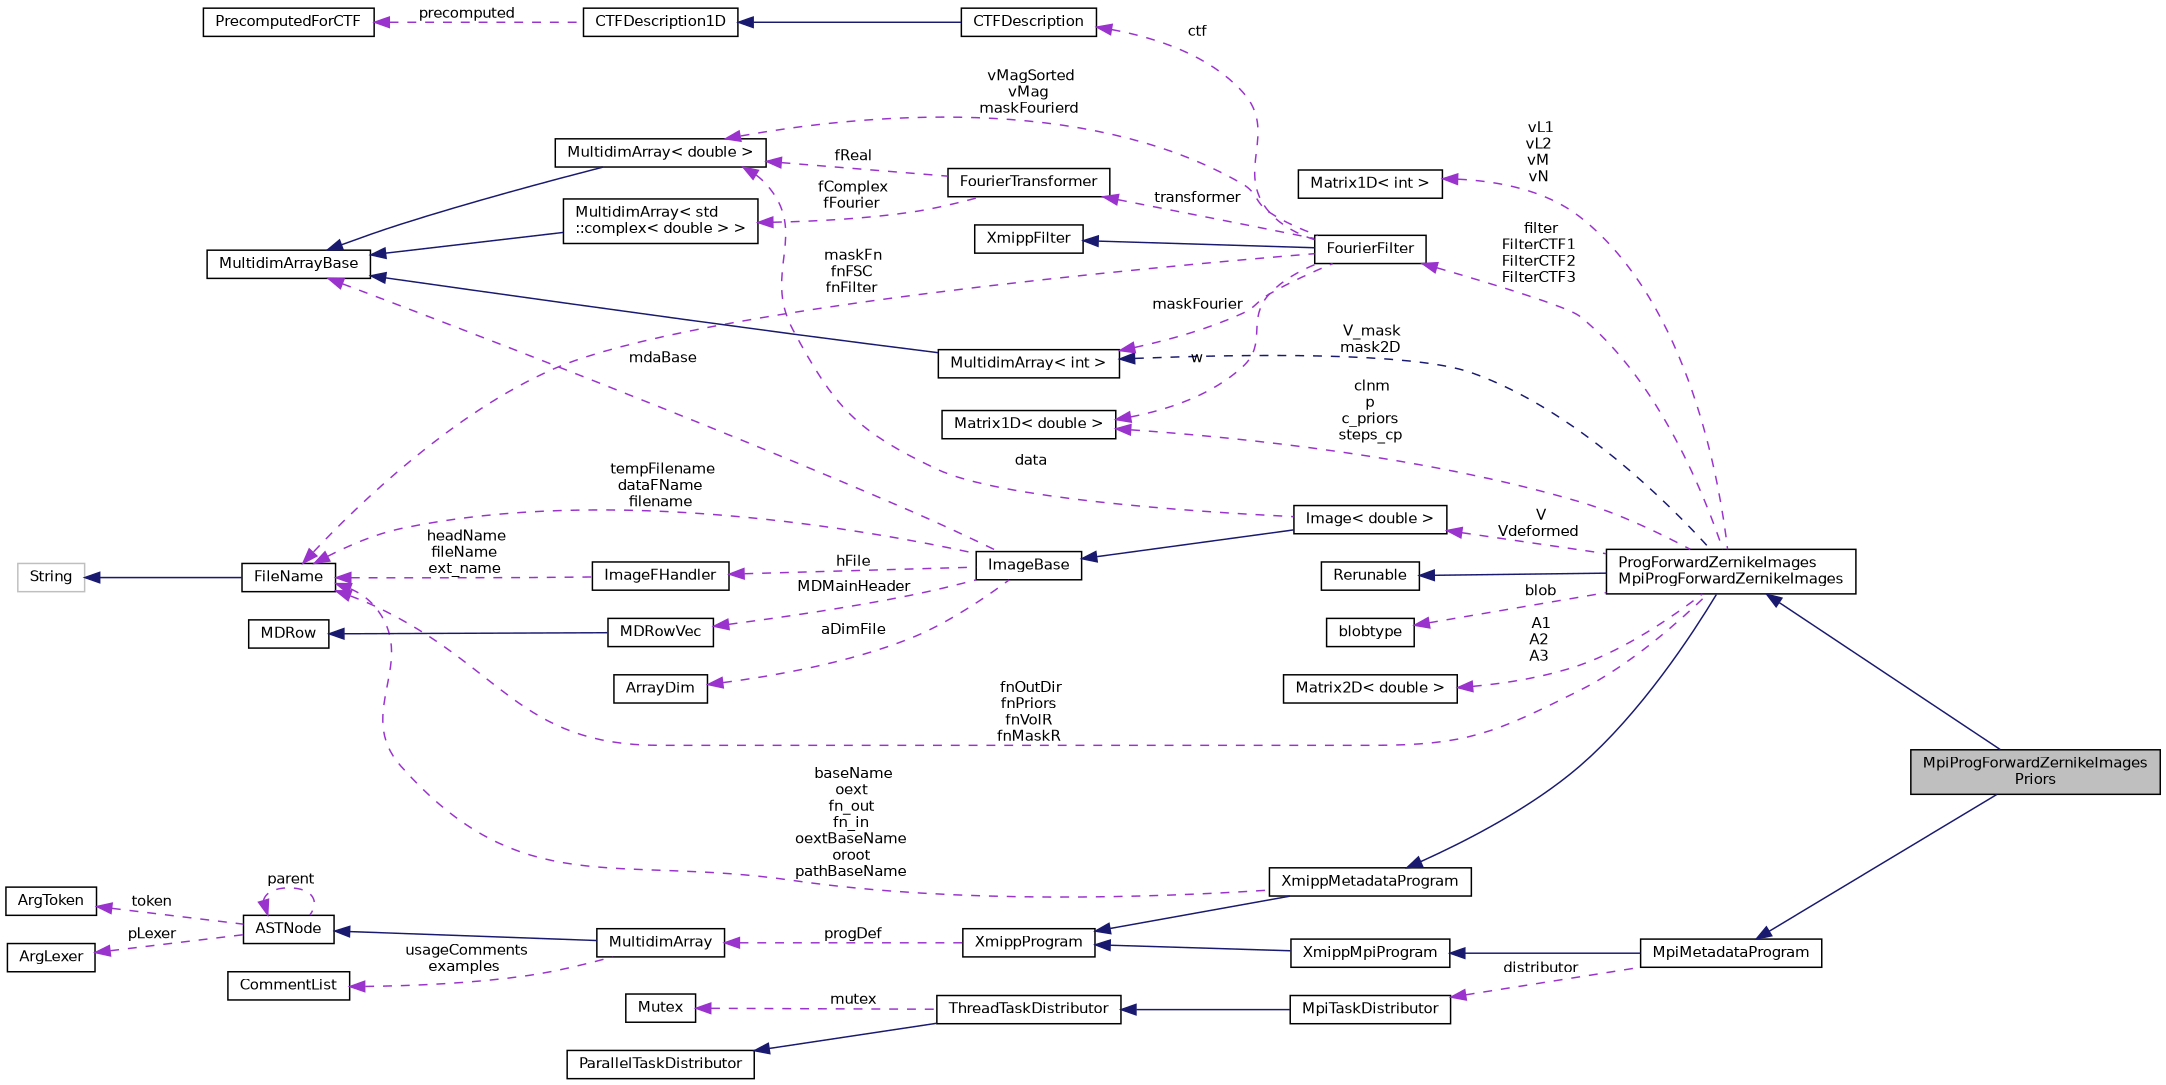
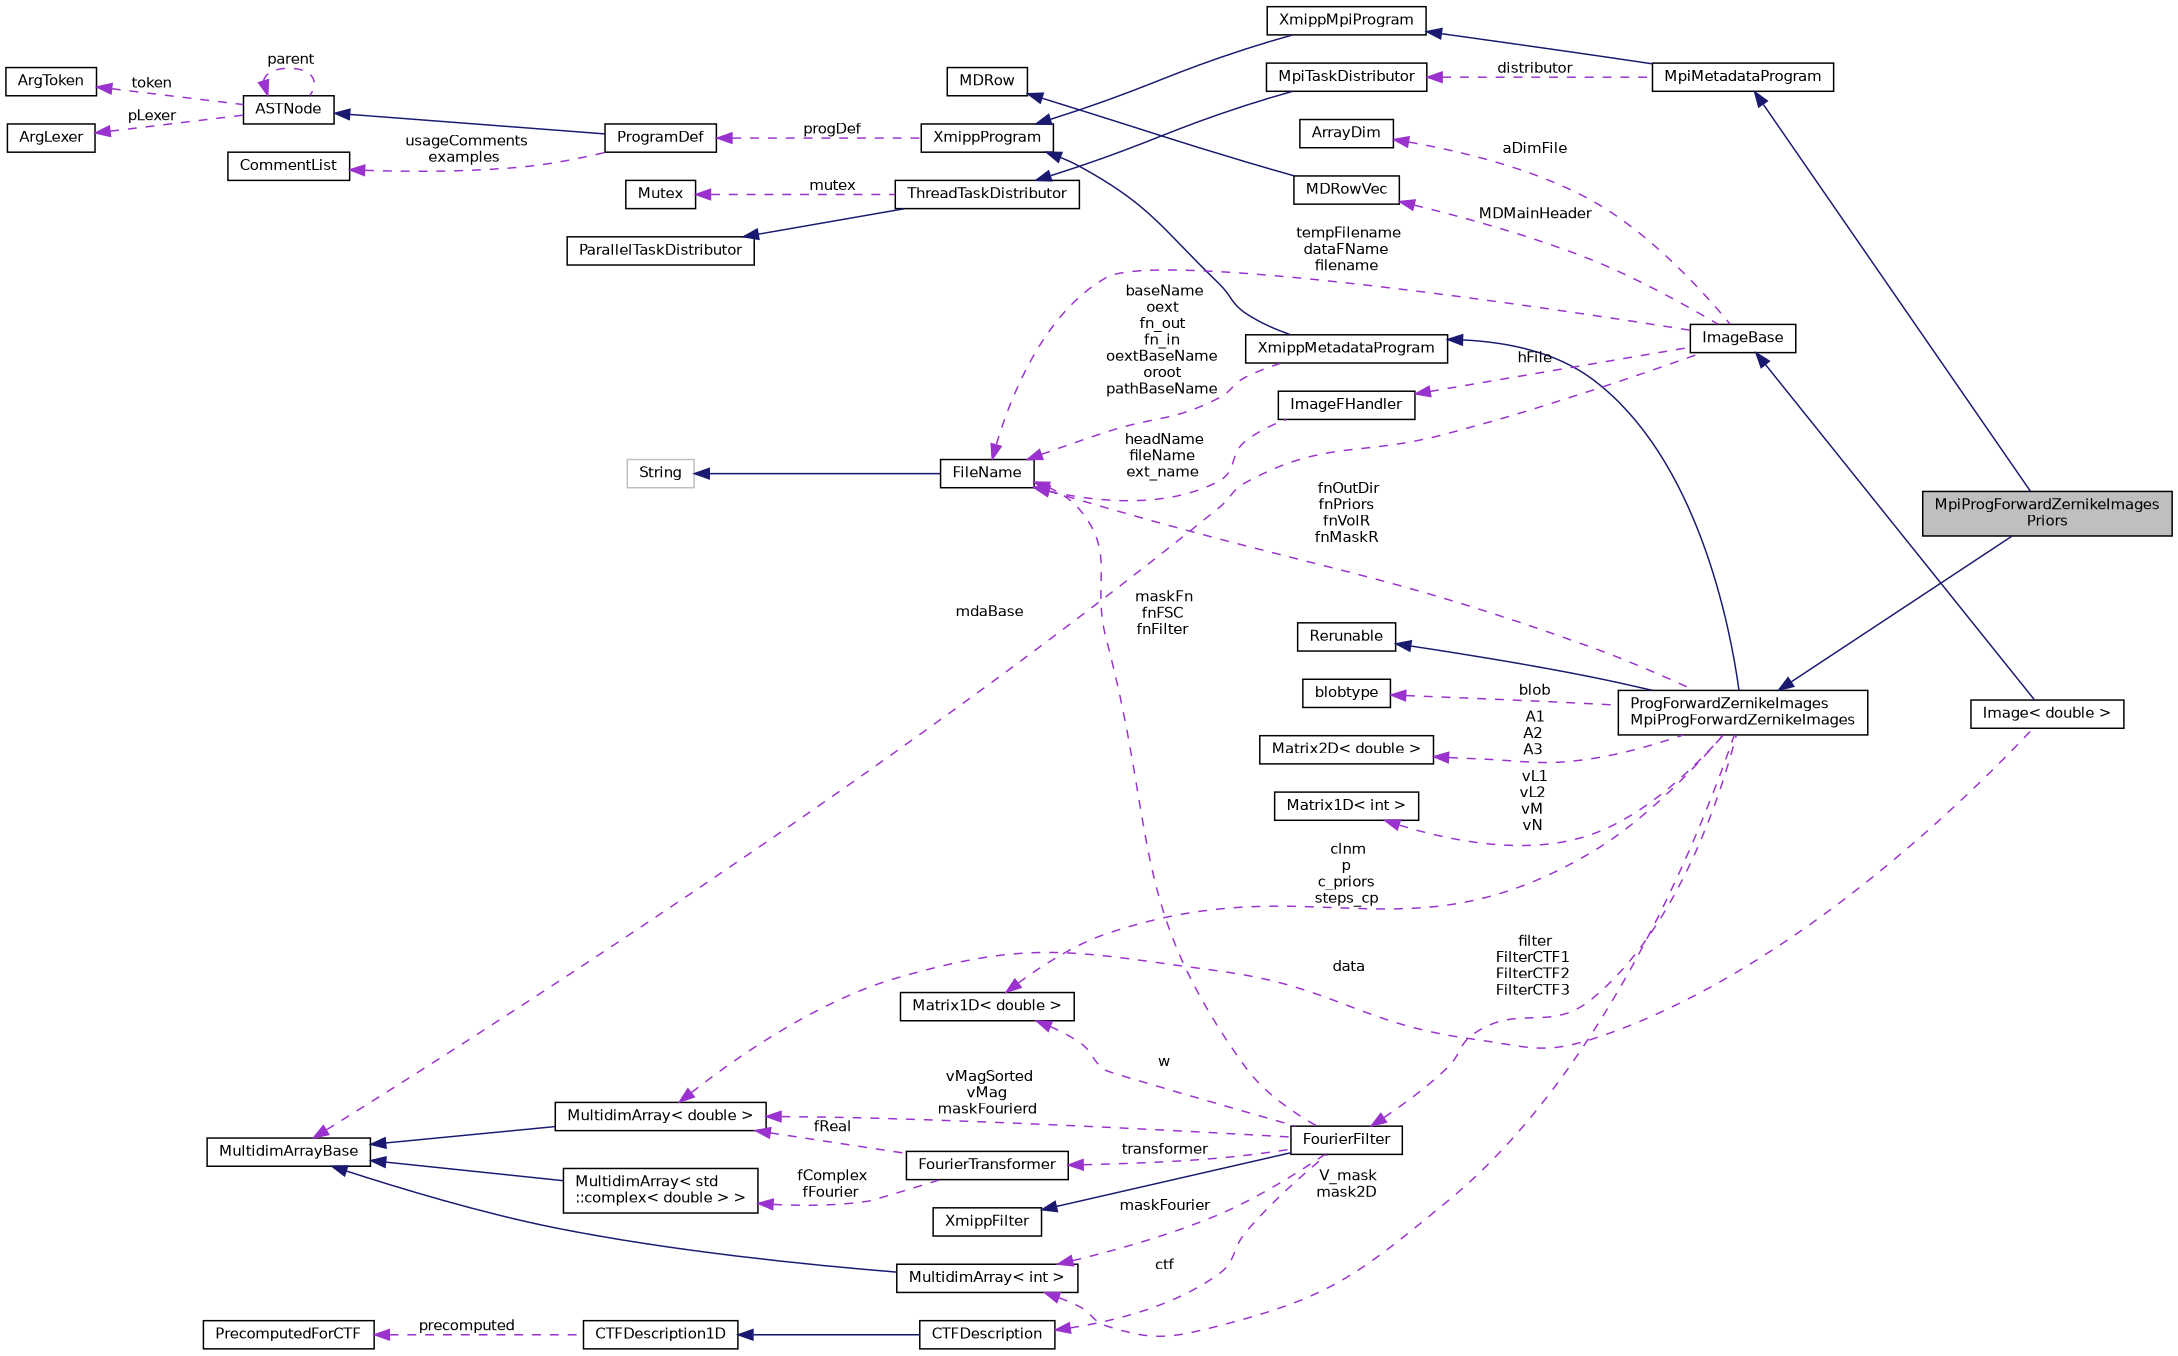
(1453, 368) -> (1491, 1160)
(1534, 543) -> none
(661, 943) -> (661, 138)
